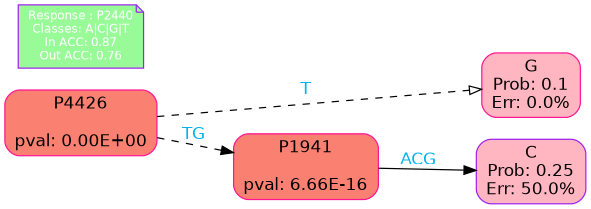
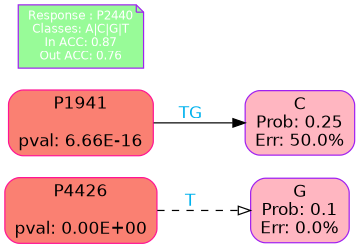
(531, 85) -> (300, 210)
(189, 144) -> none
(419, 160) -> (190, 114)
